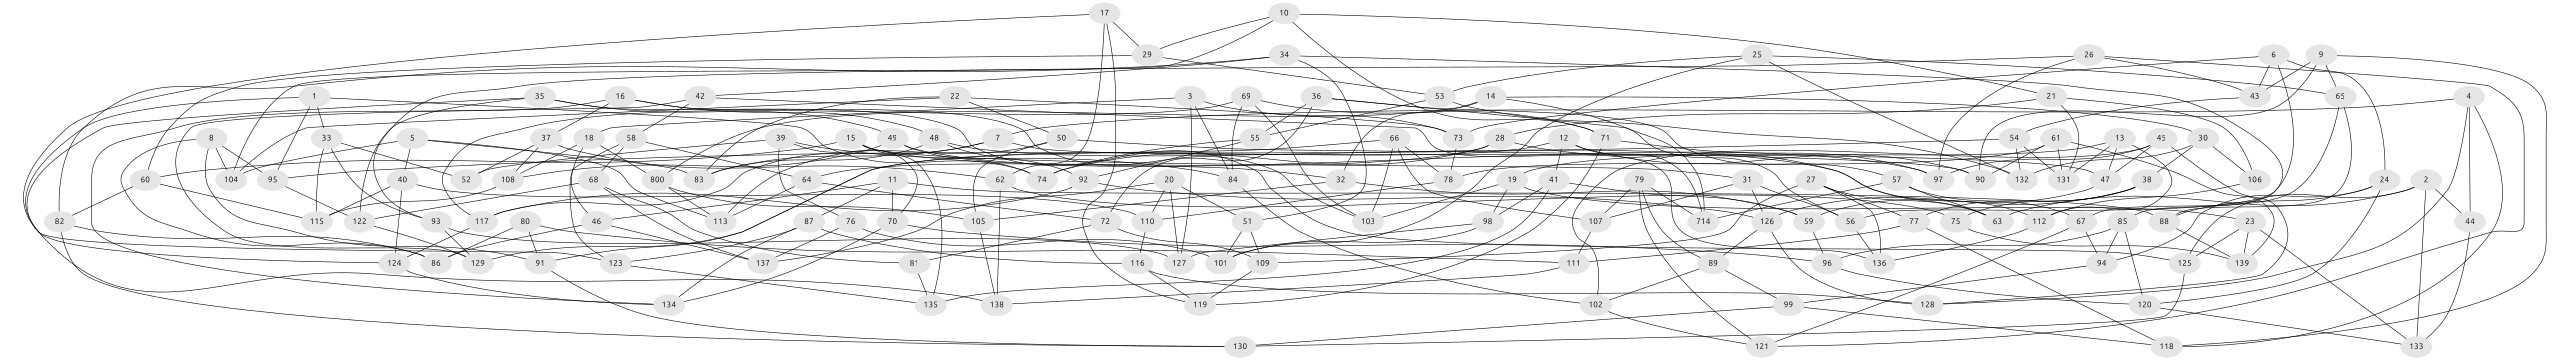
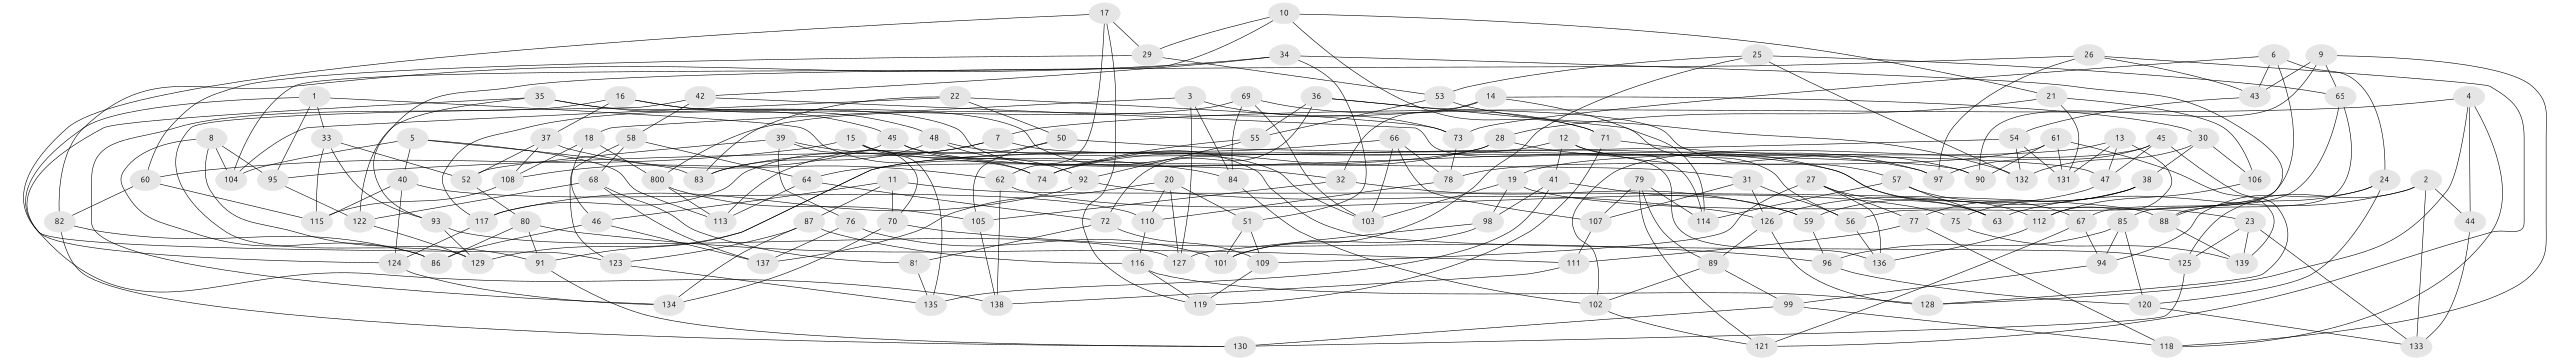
none -> (496, 201)
(1703, 222) -> (1703, 222)
